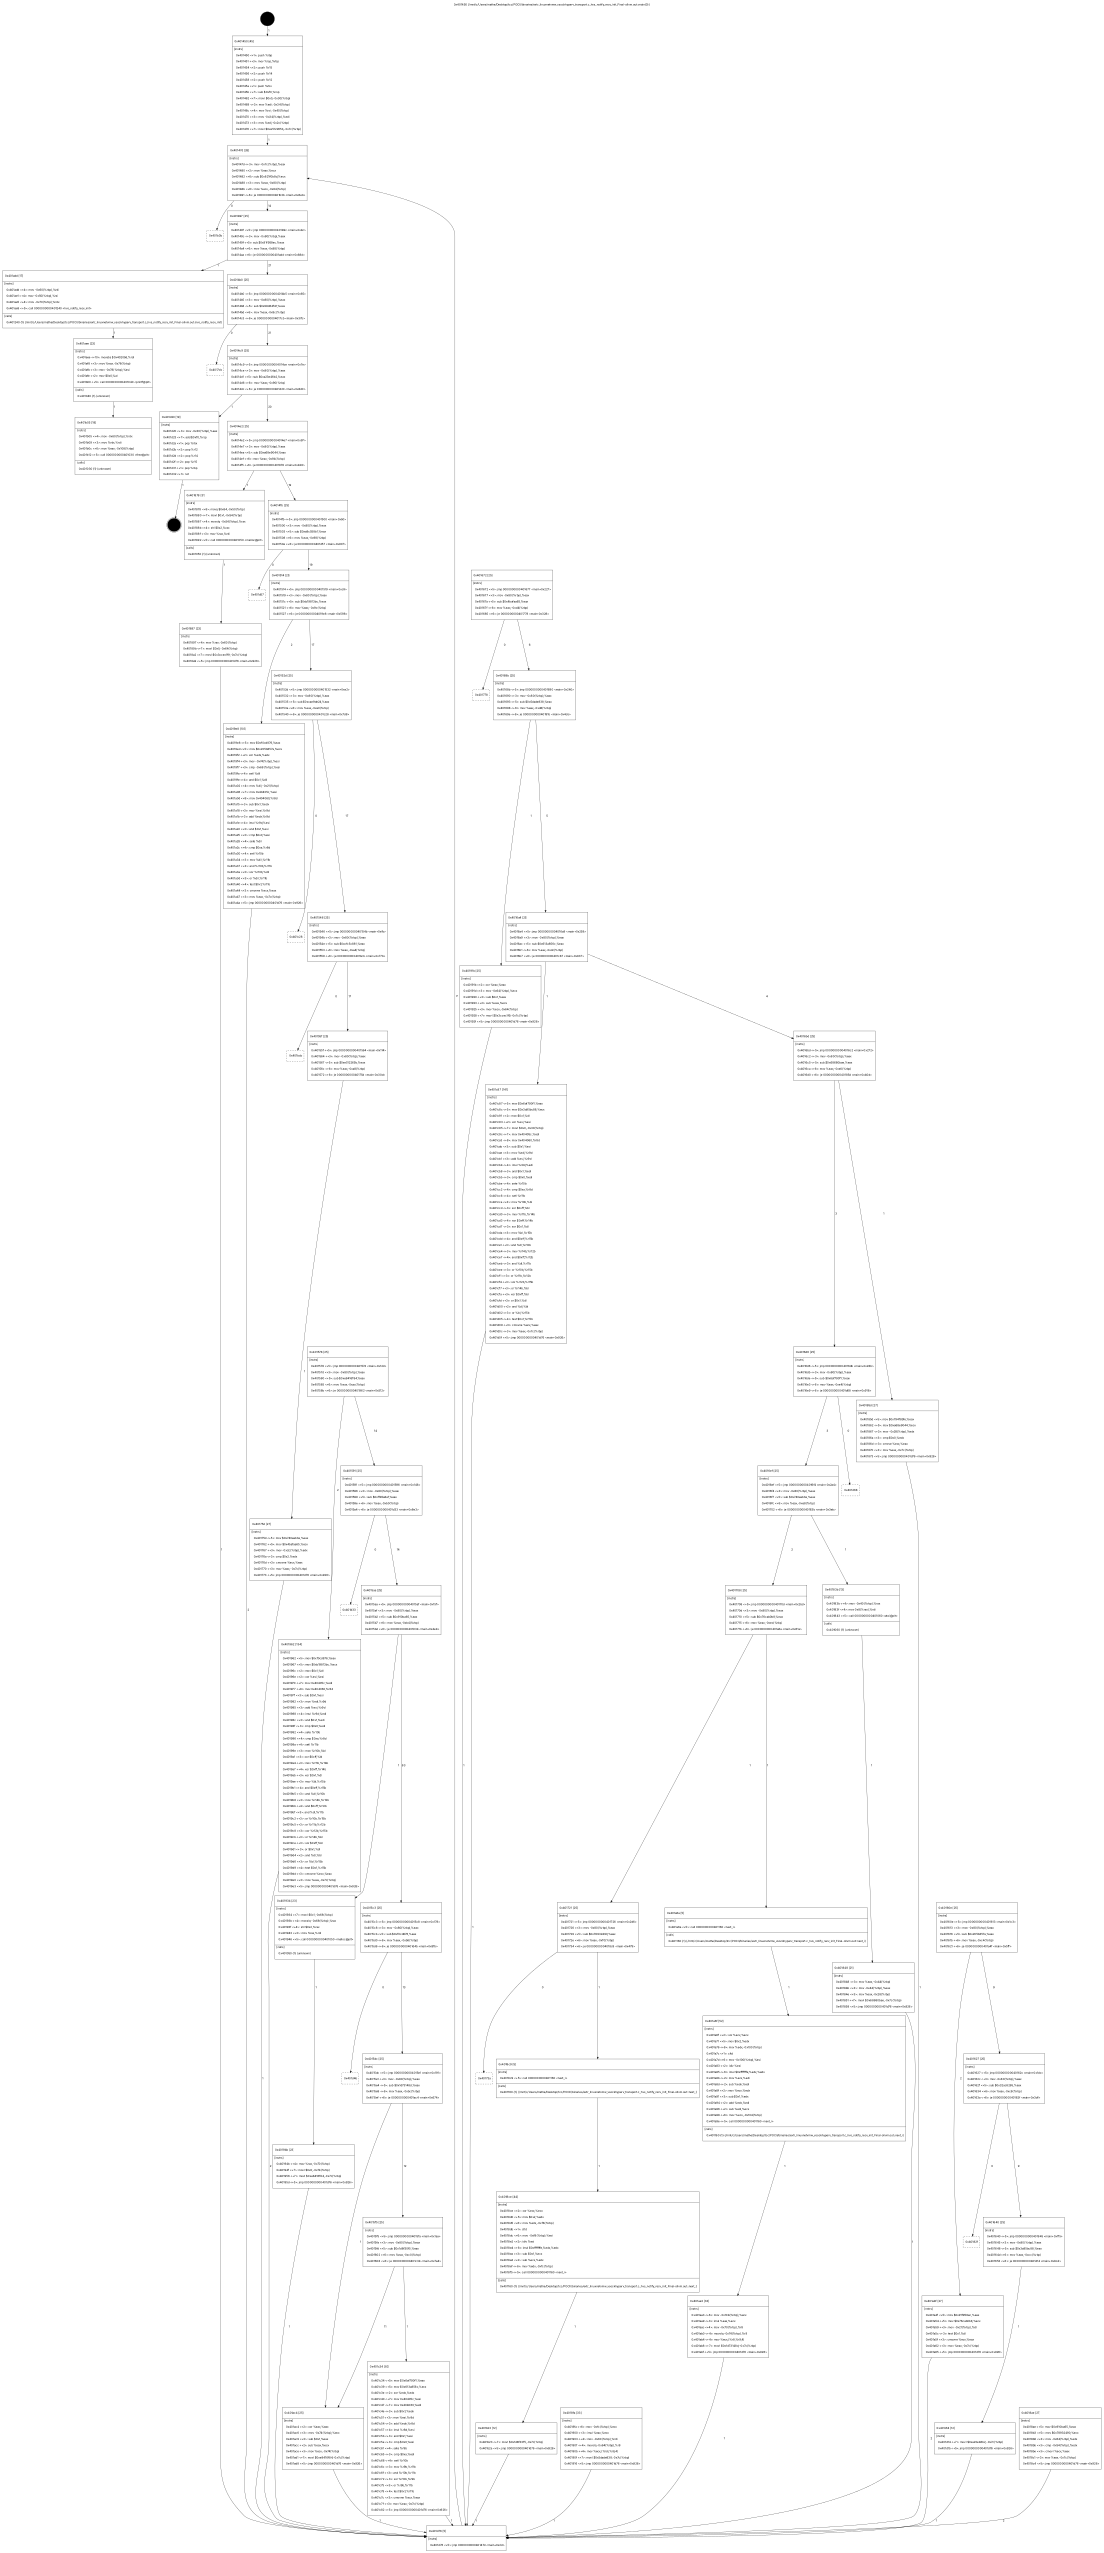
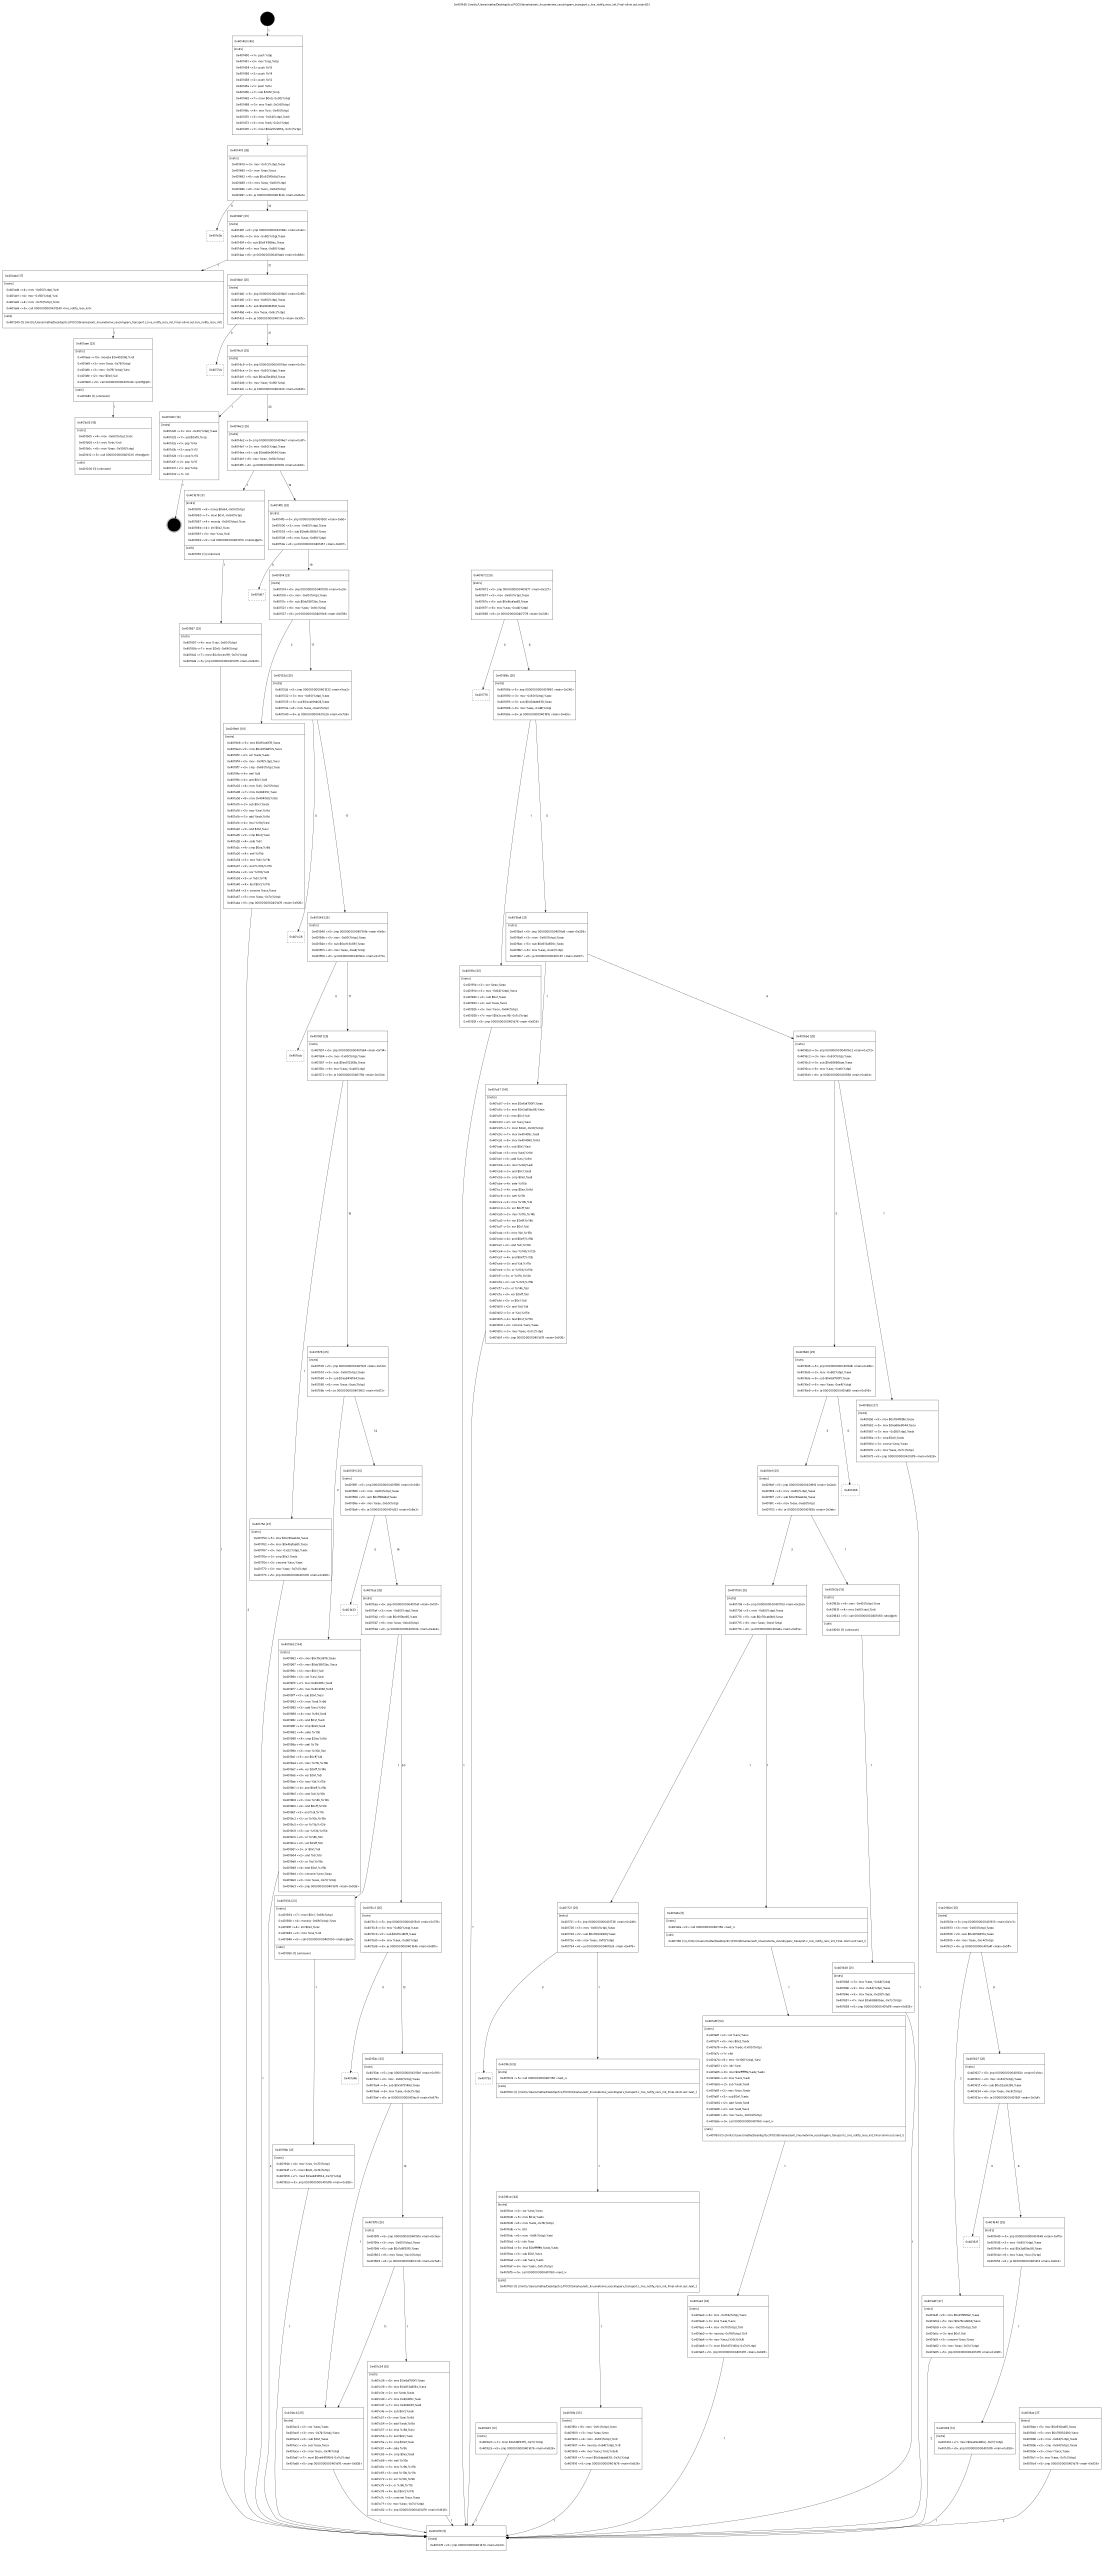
none -> (348, 1213)
(455, 1299) -> none
(550, 2356) -> (600, 2349)
